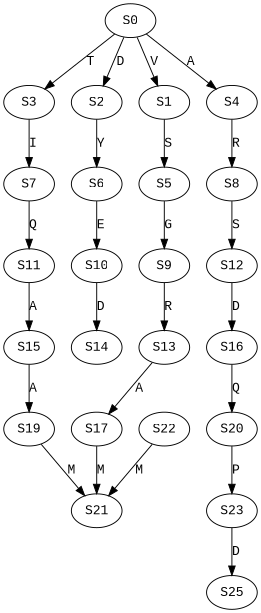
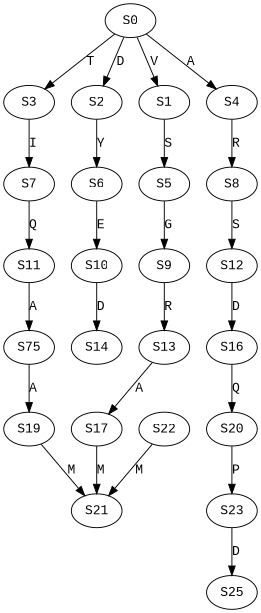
(29, 347) -> (29, 347)
